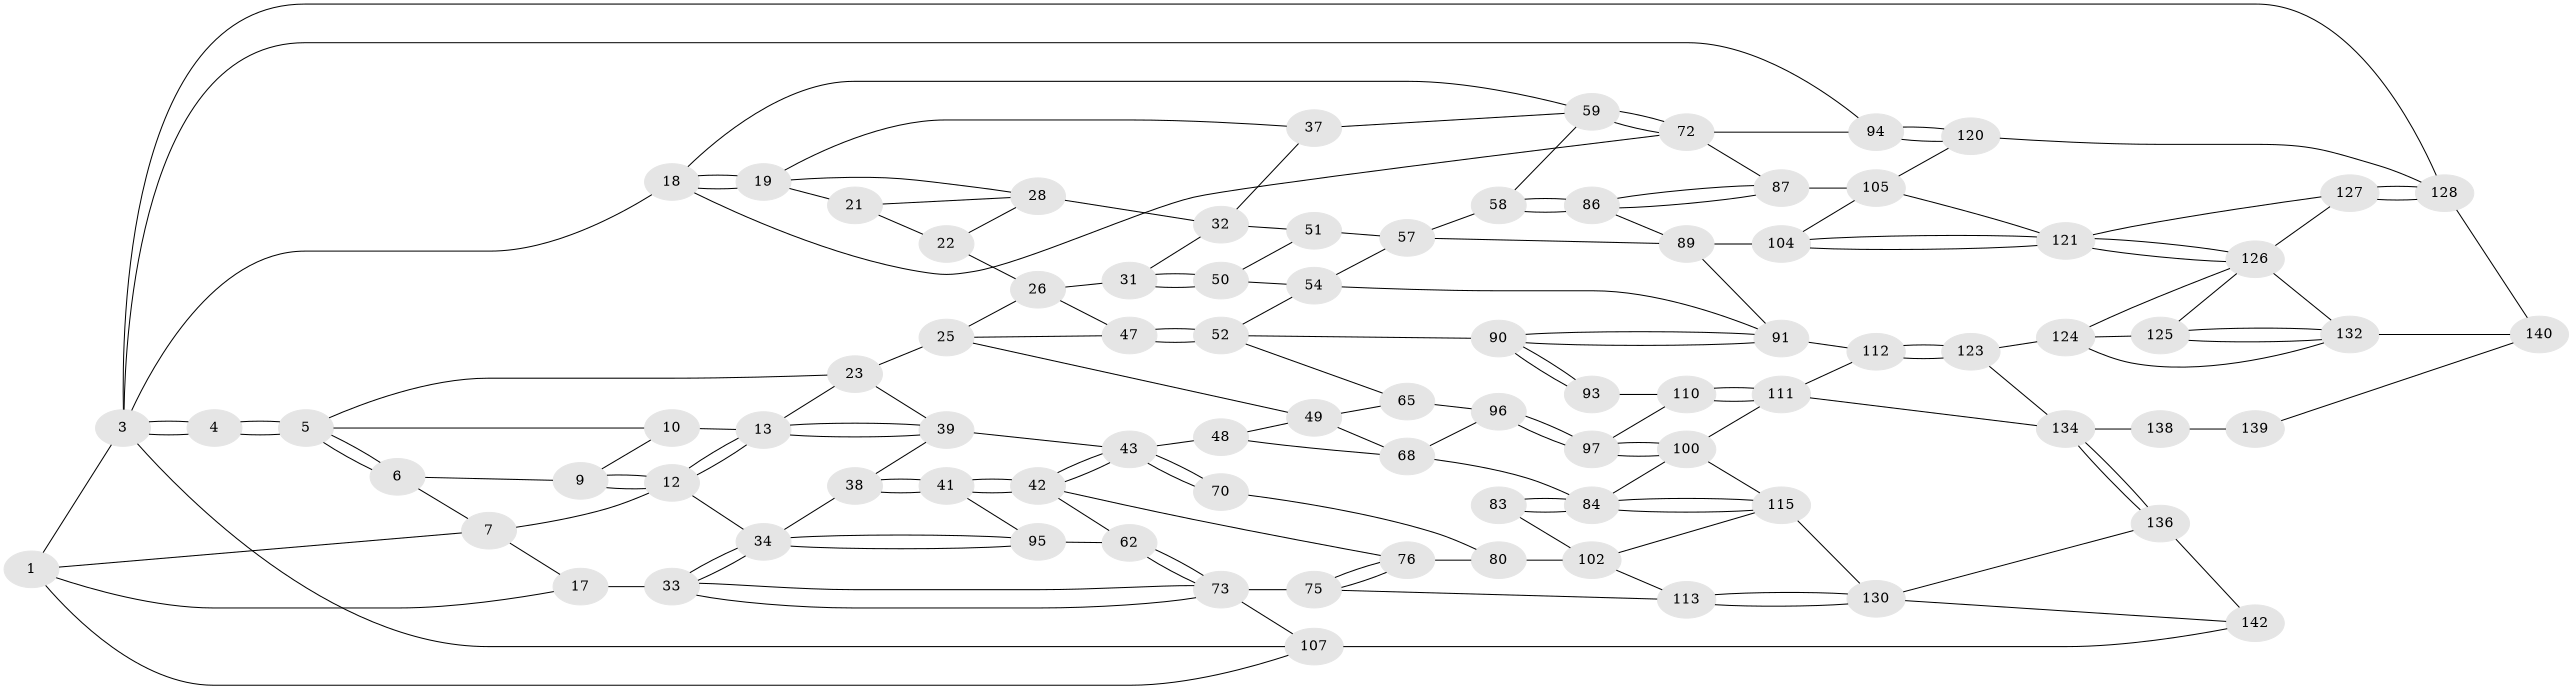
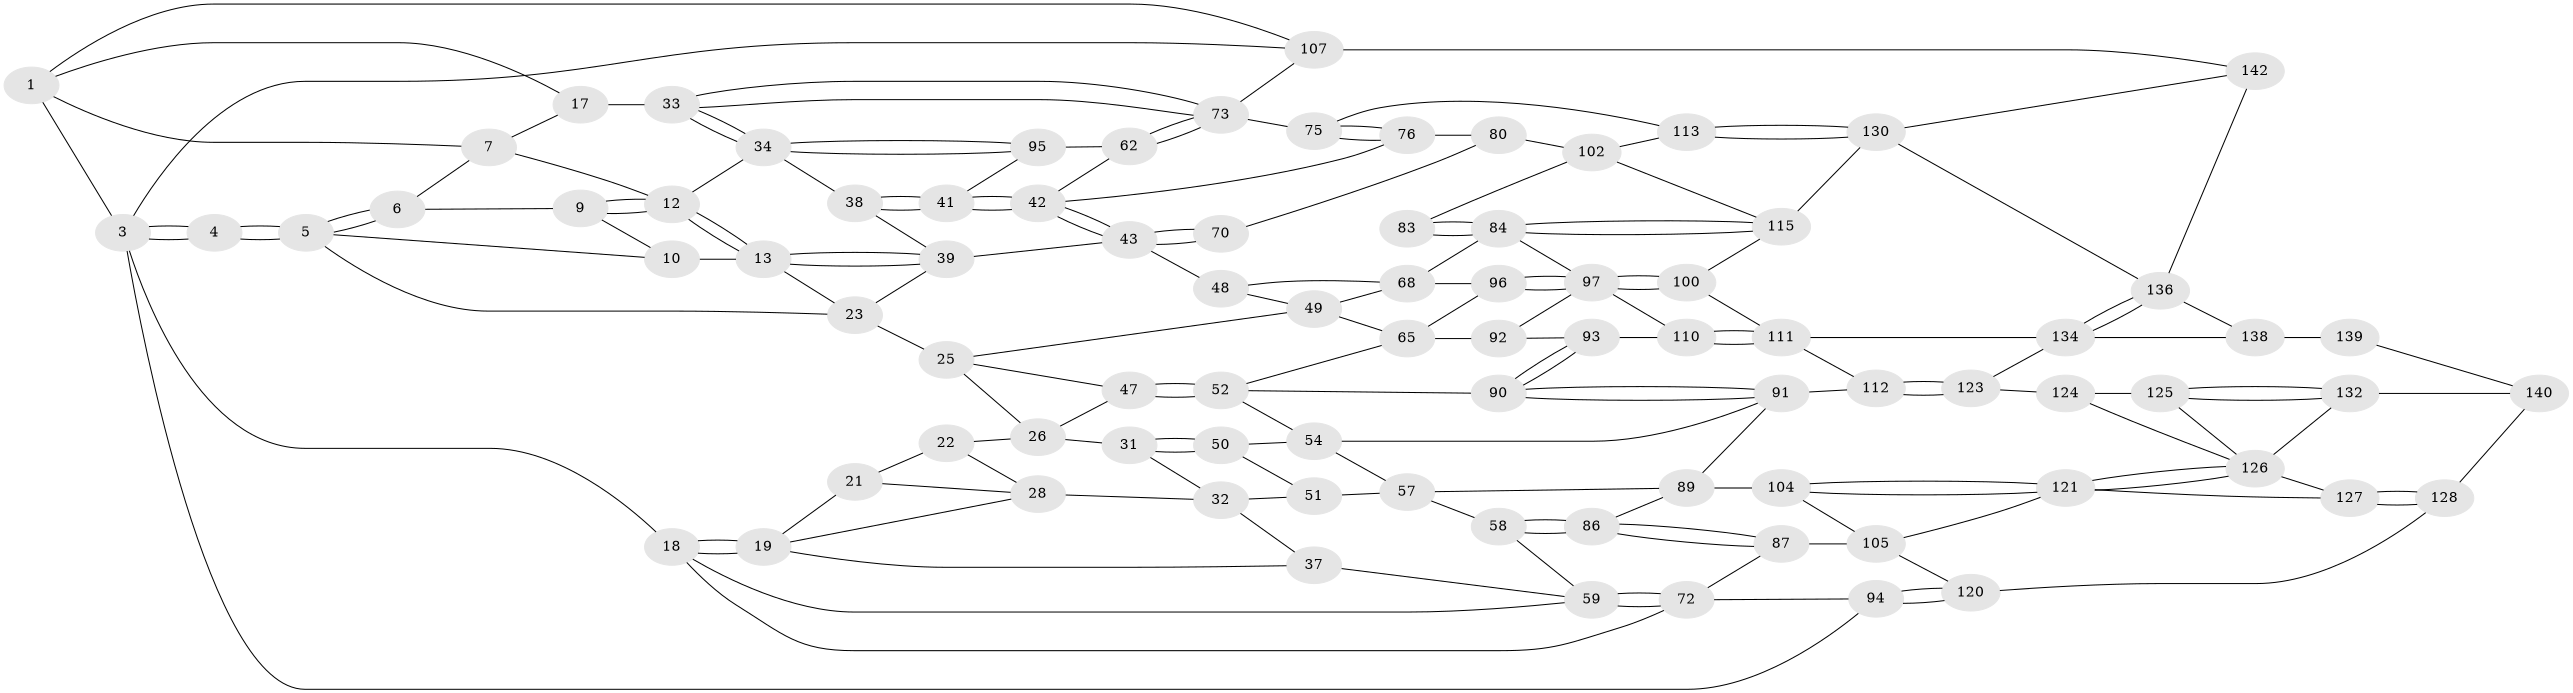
(1168, 4) -> none
none -> (2208, 314)
none -> (1499, 339)
(2206, 366) -> none
(1639, 478) -> (1545, 256)
